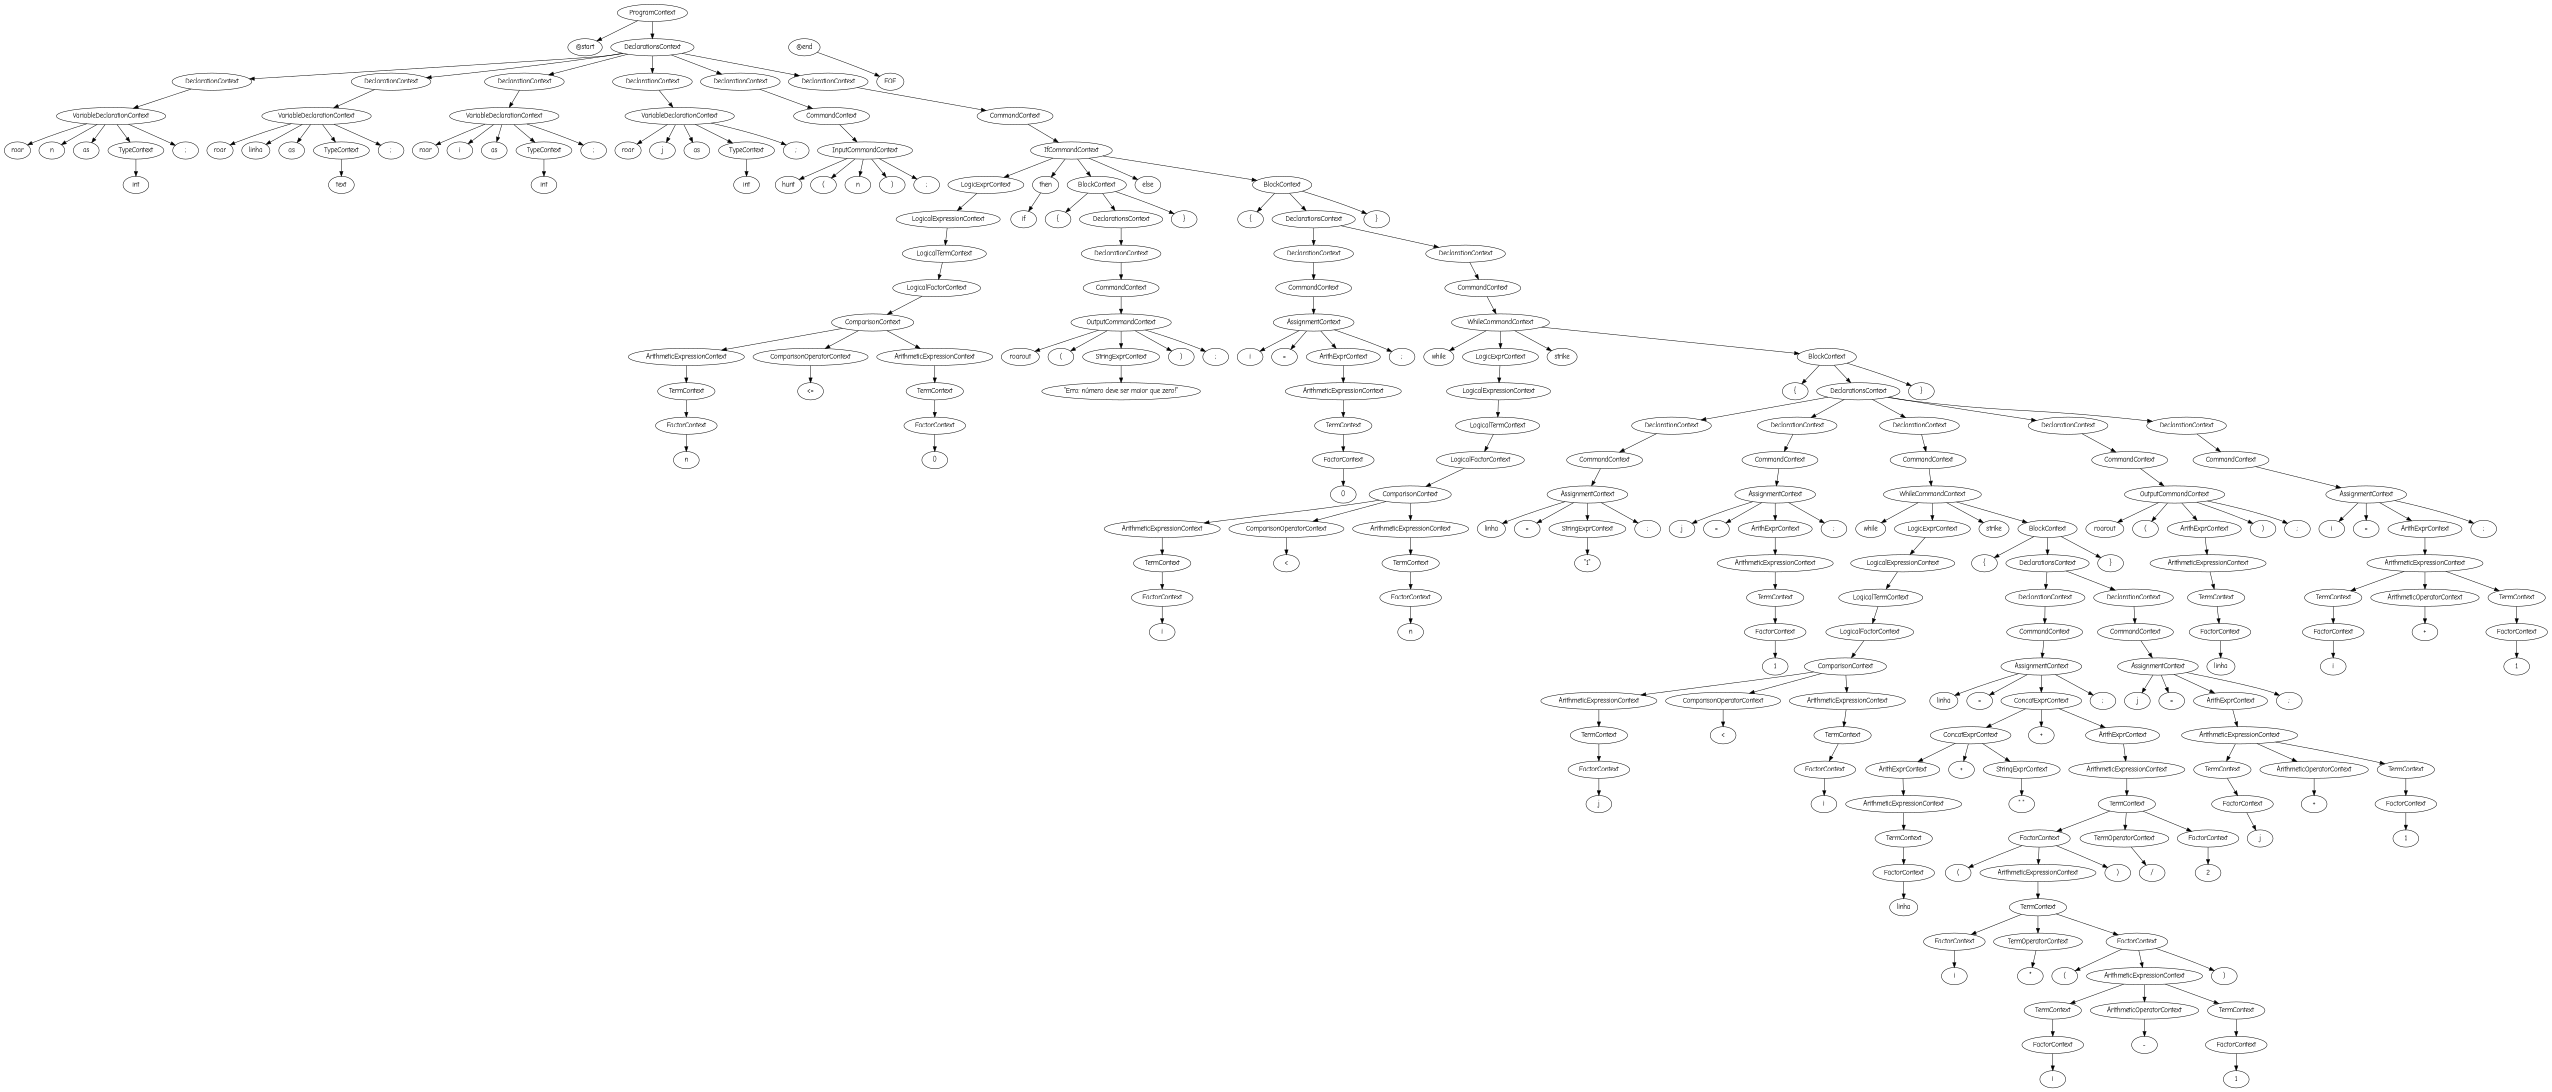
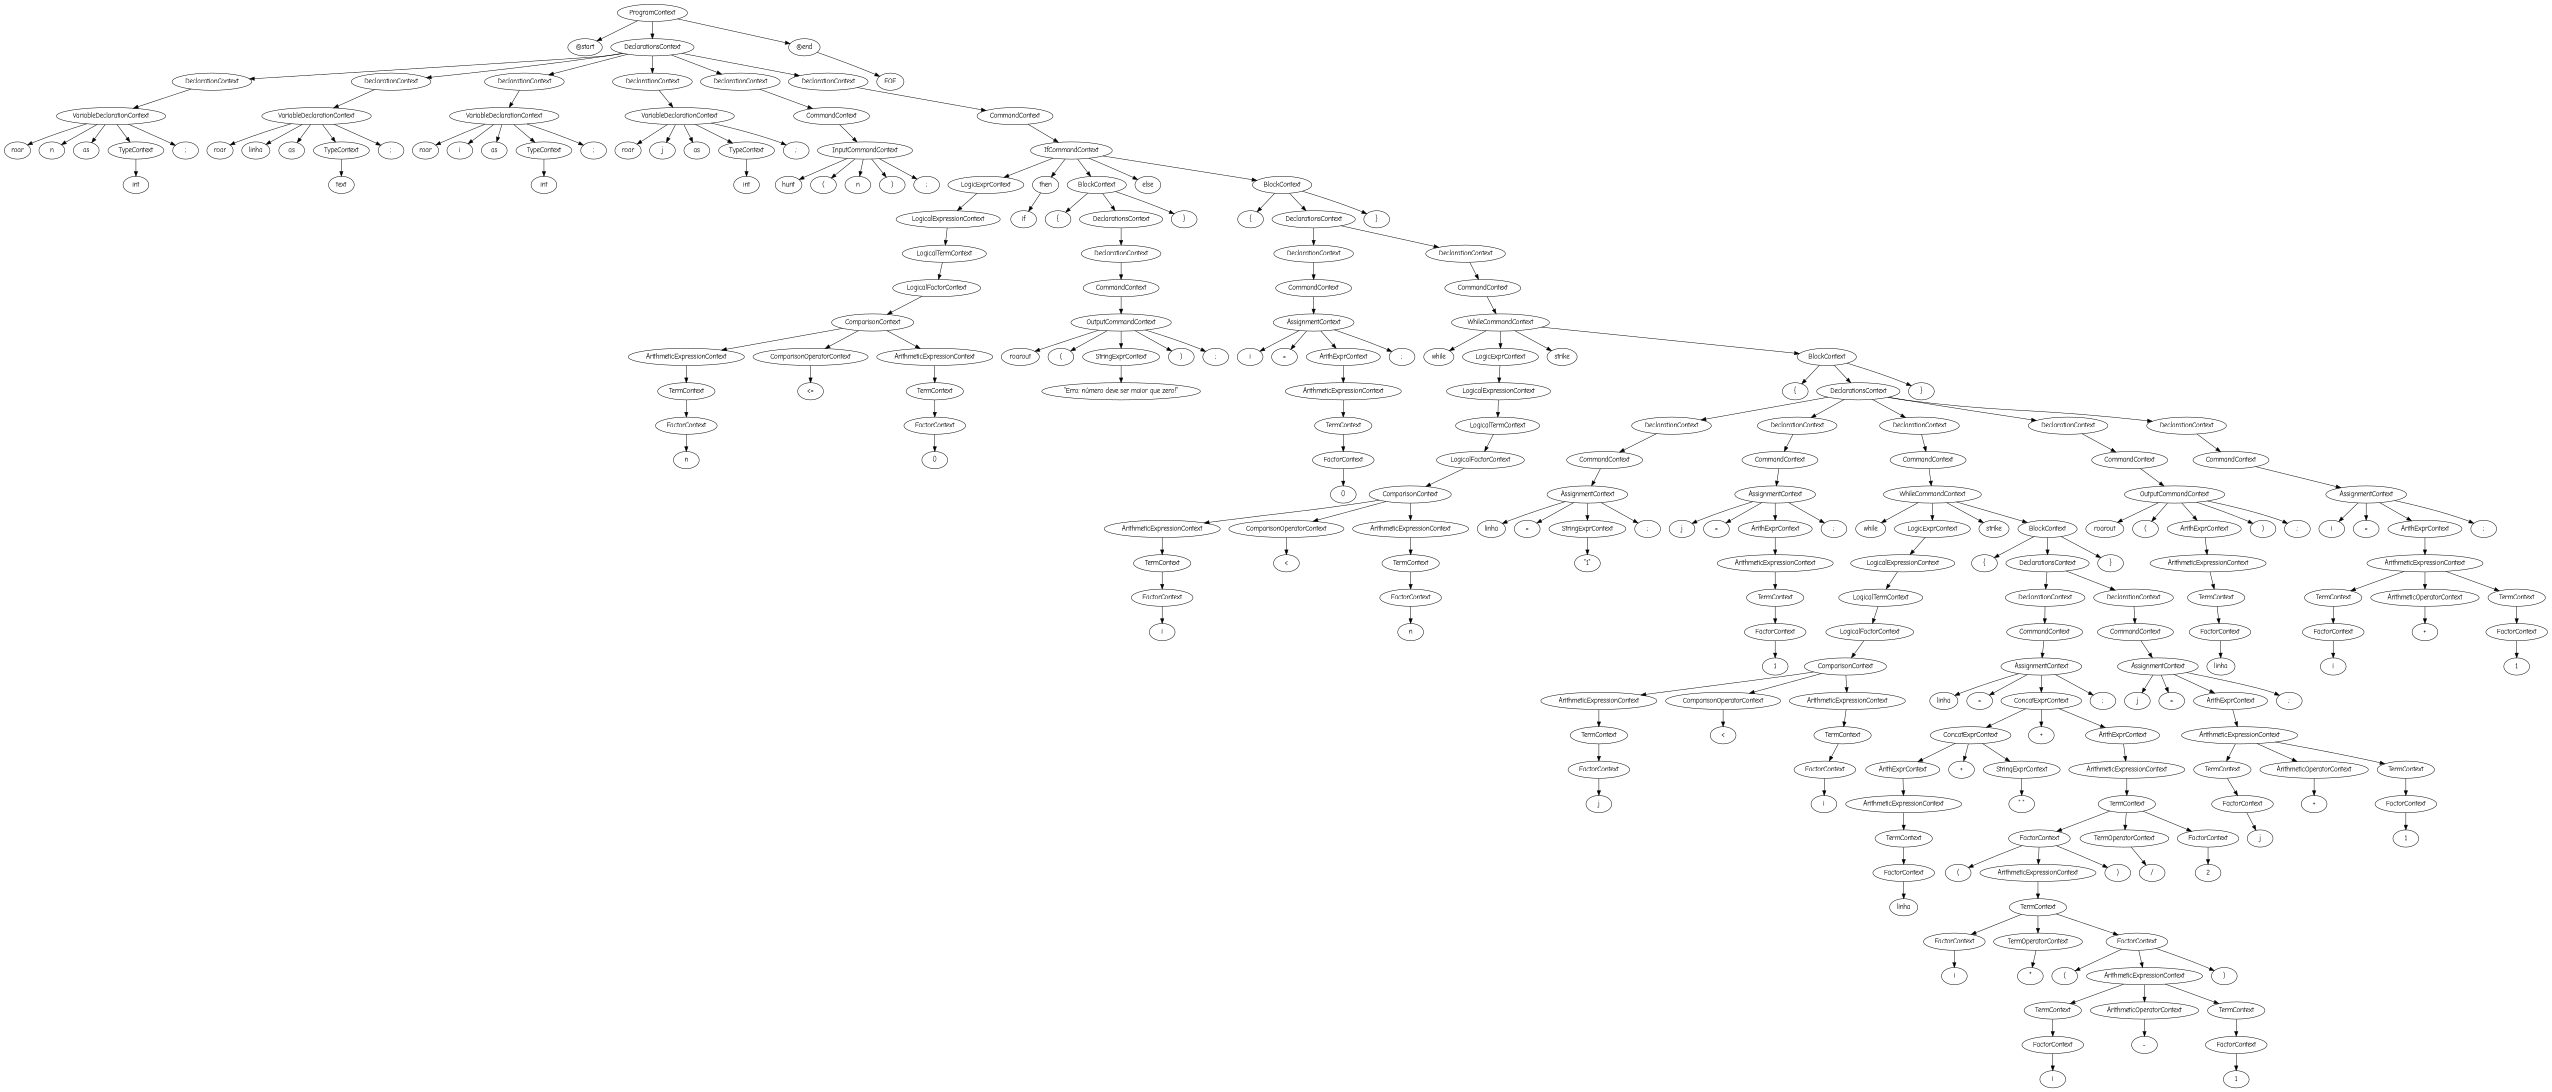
none -> (731, 31)
